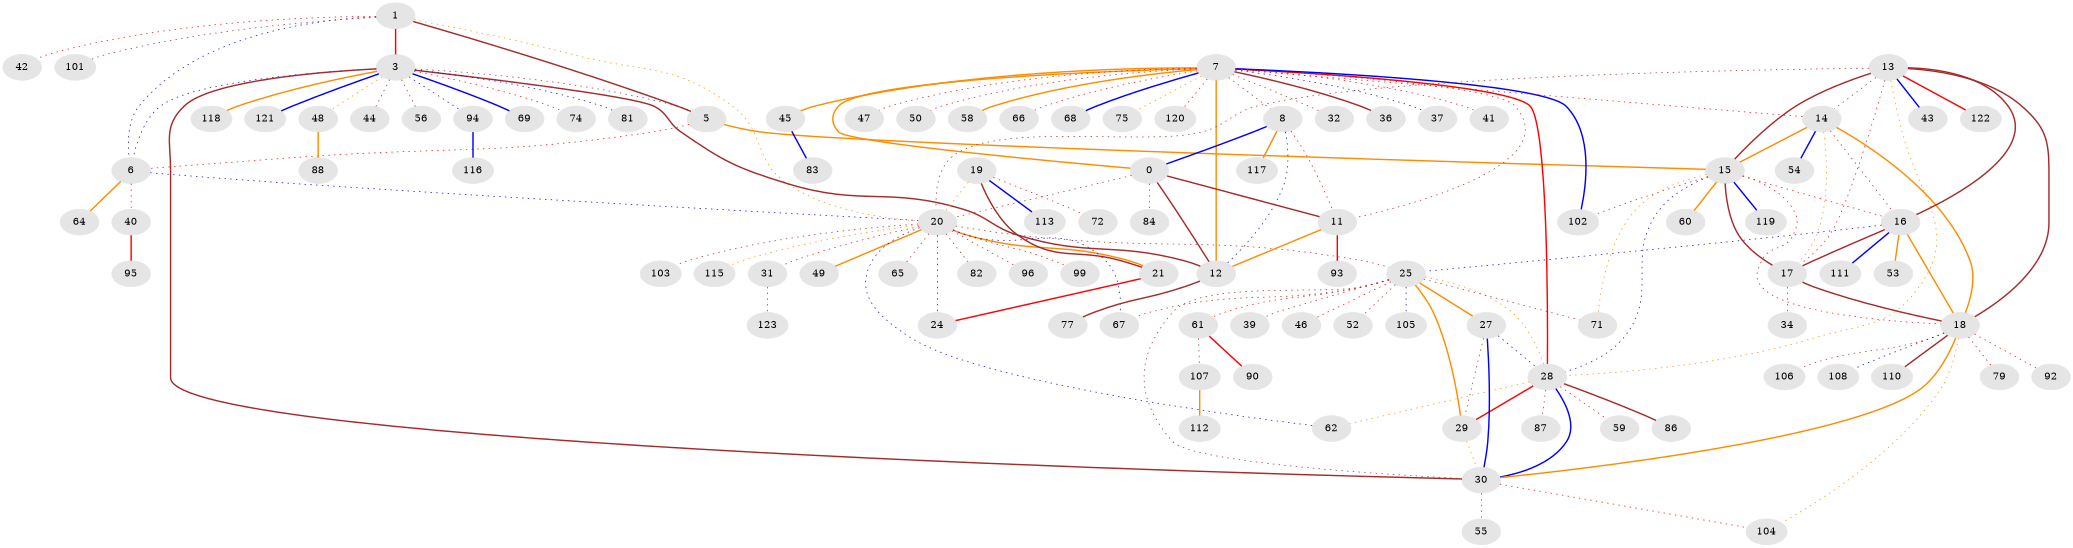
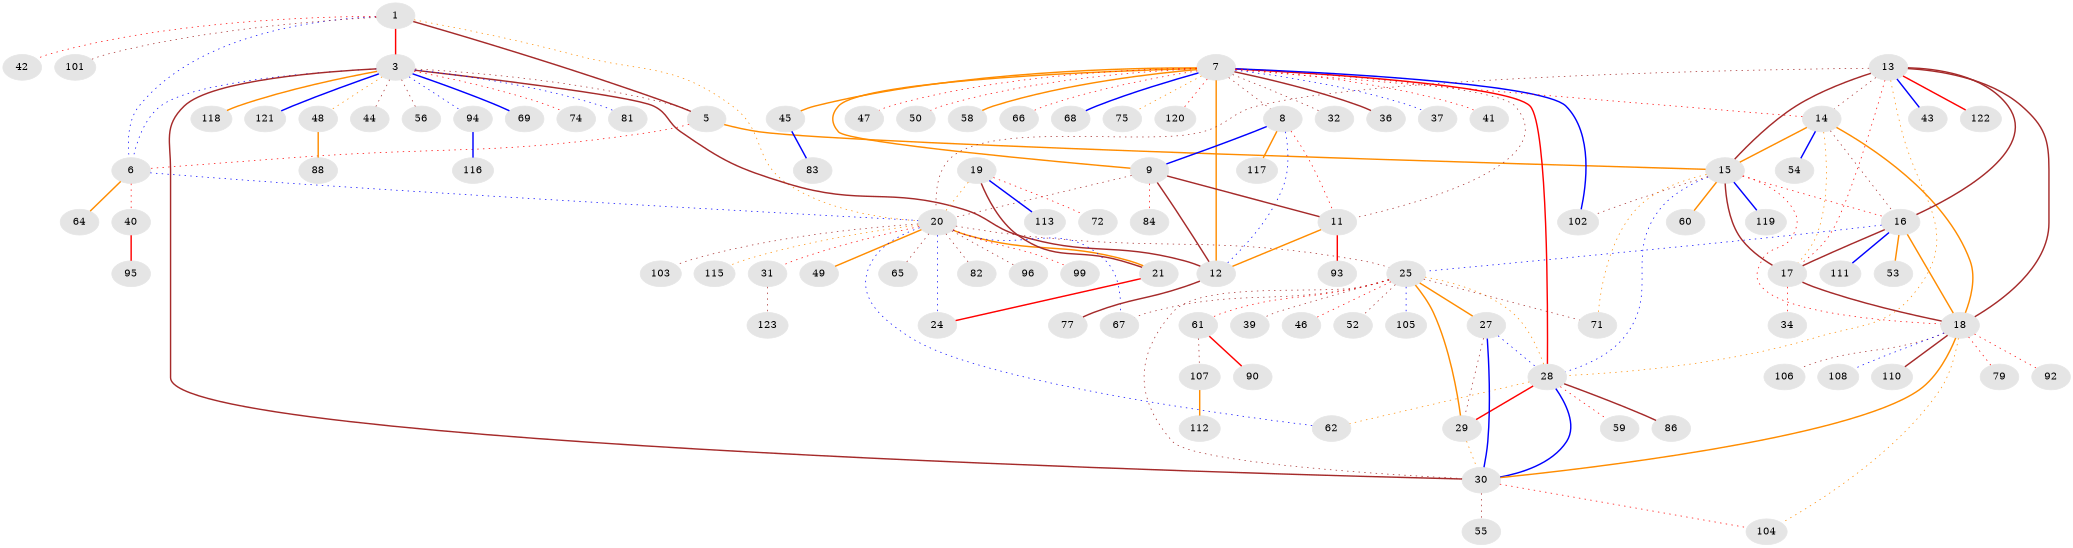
(1150, 171) -> (1150, 171)
(1541, 429) -> none
